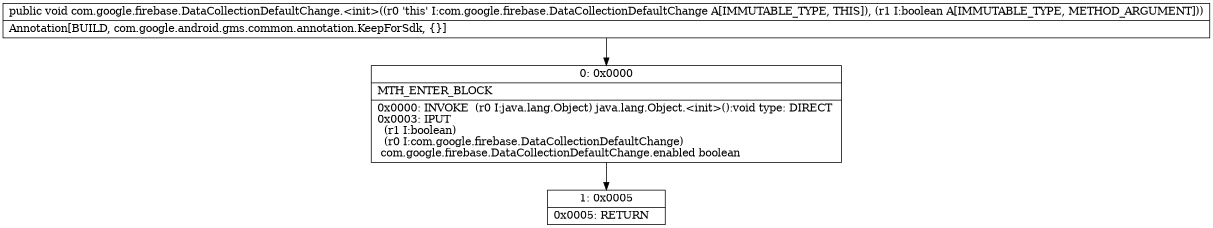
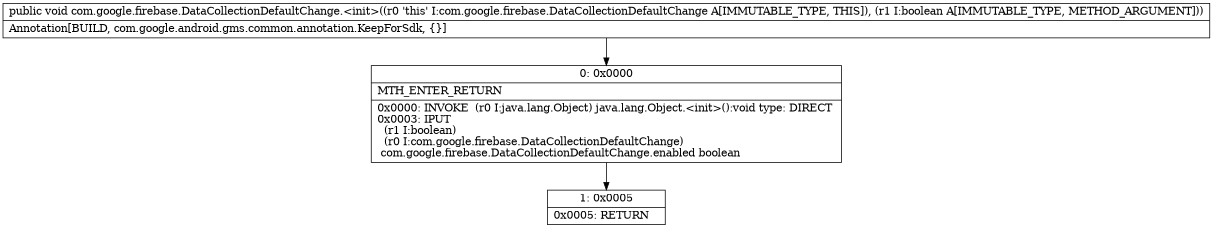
(435, 91) -> (440, 91)
